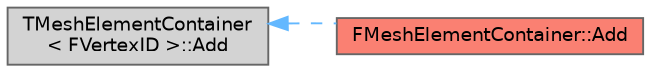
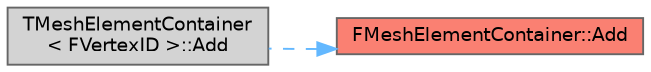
(312, 23) -> (293, 49)
